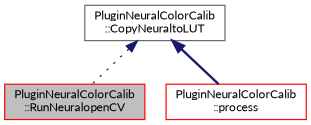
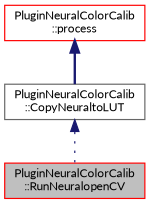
(200, 67) -> (75, 68)
